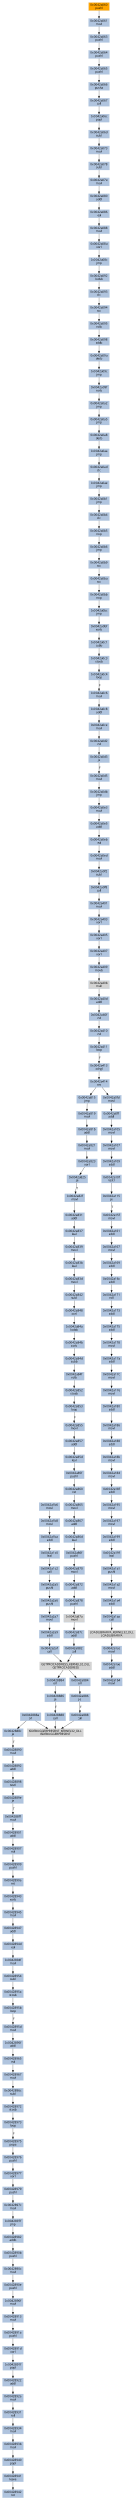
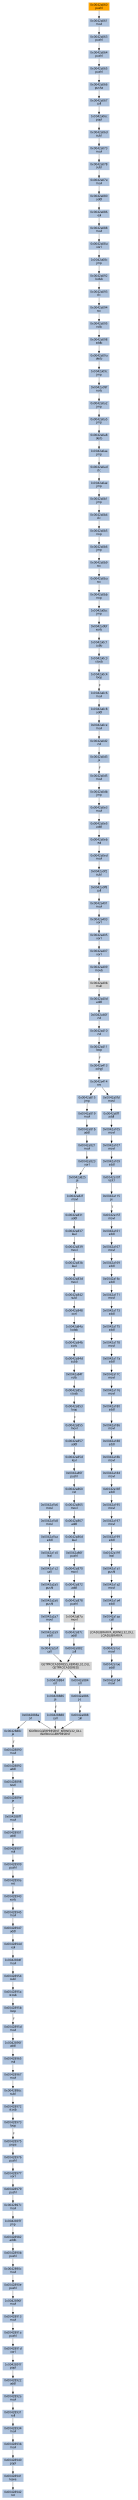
(112, 1296) -> (112, 1296)
(41, 1724) -> (45, 1725)
